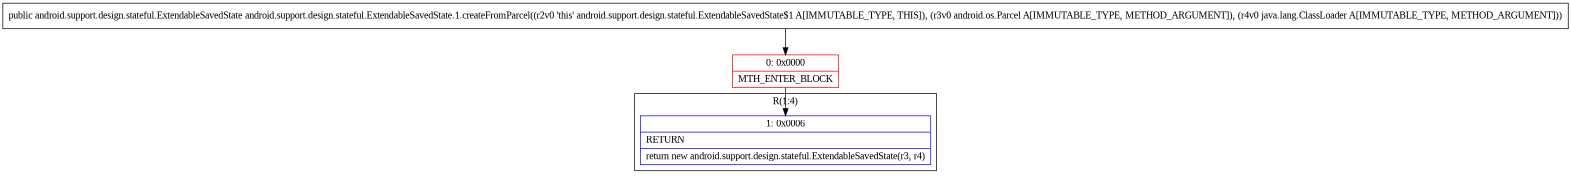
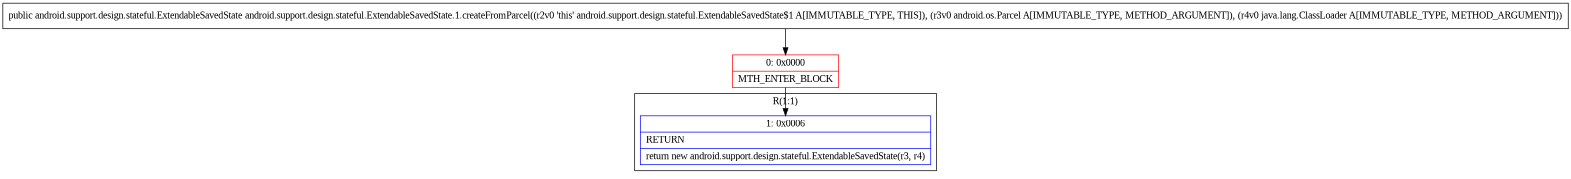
(786, 102) -> (786, 102)
